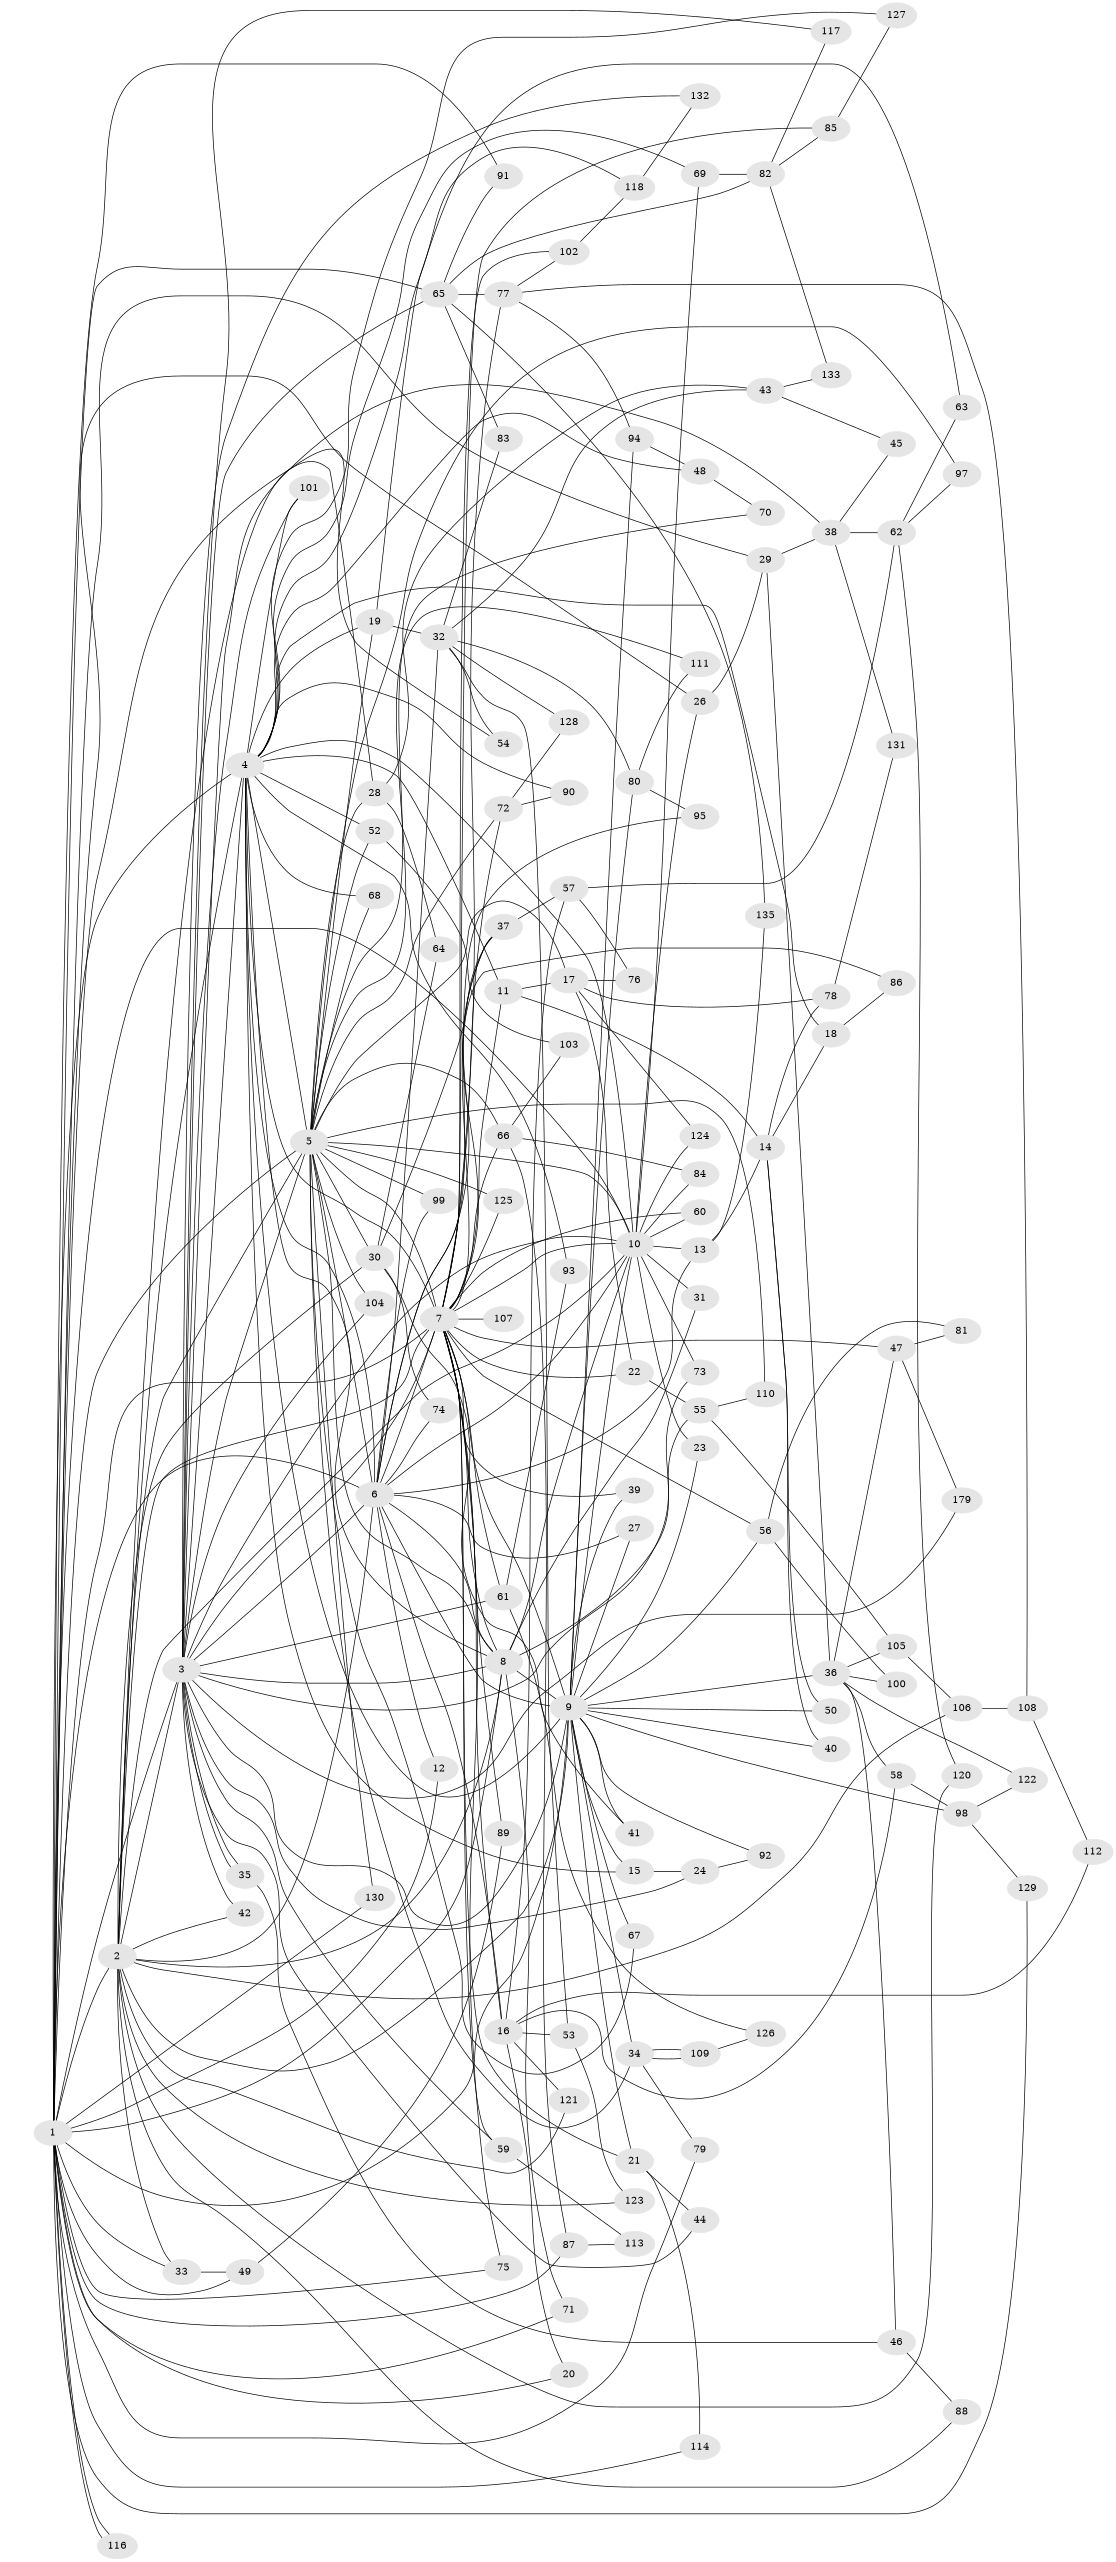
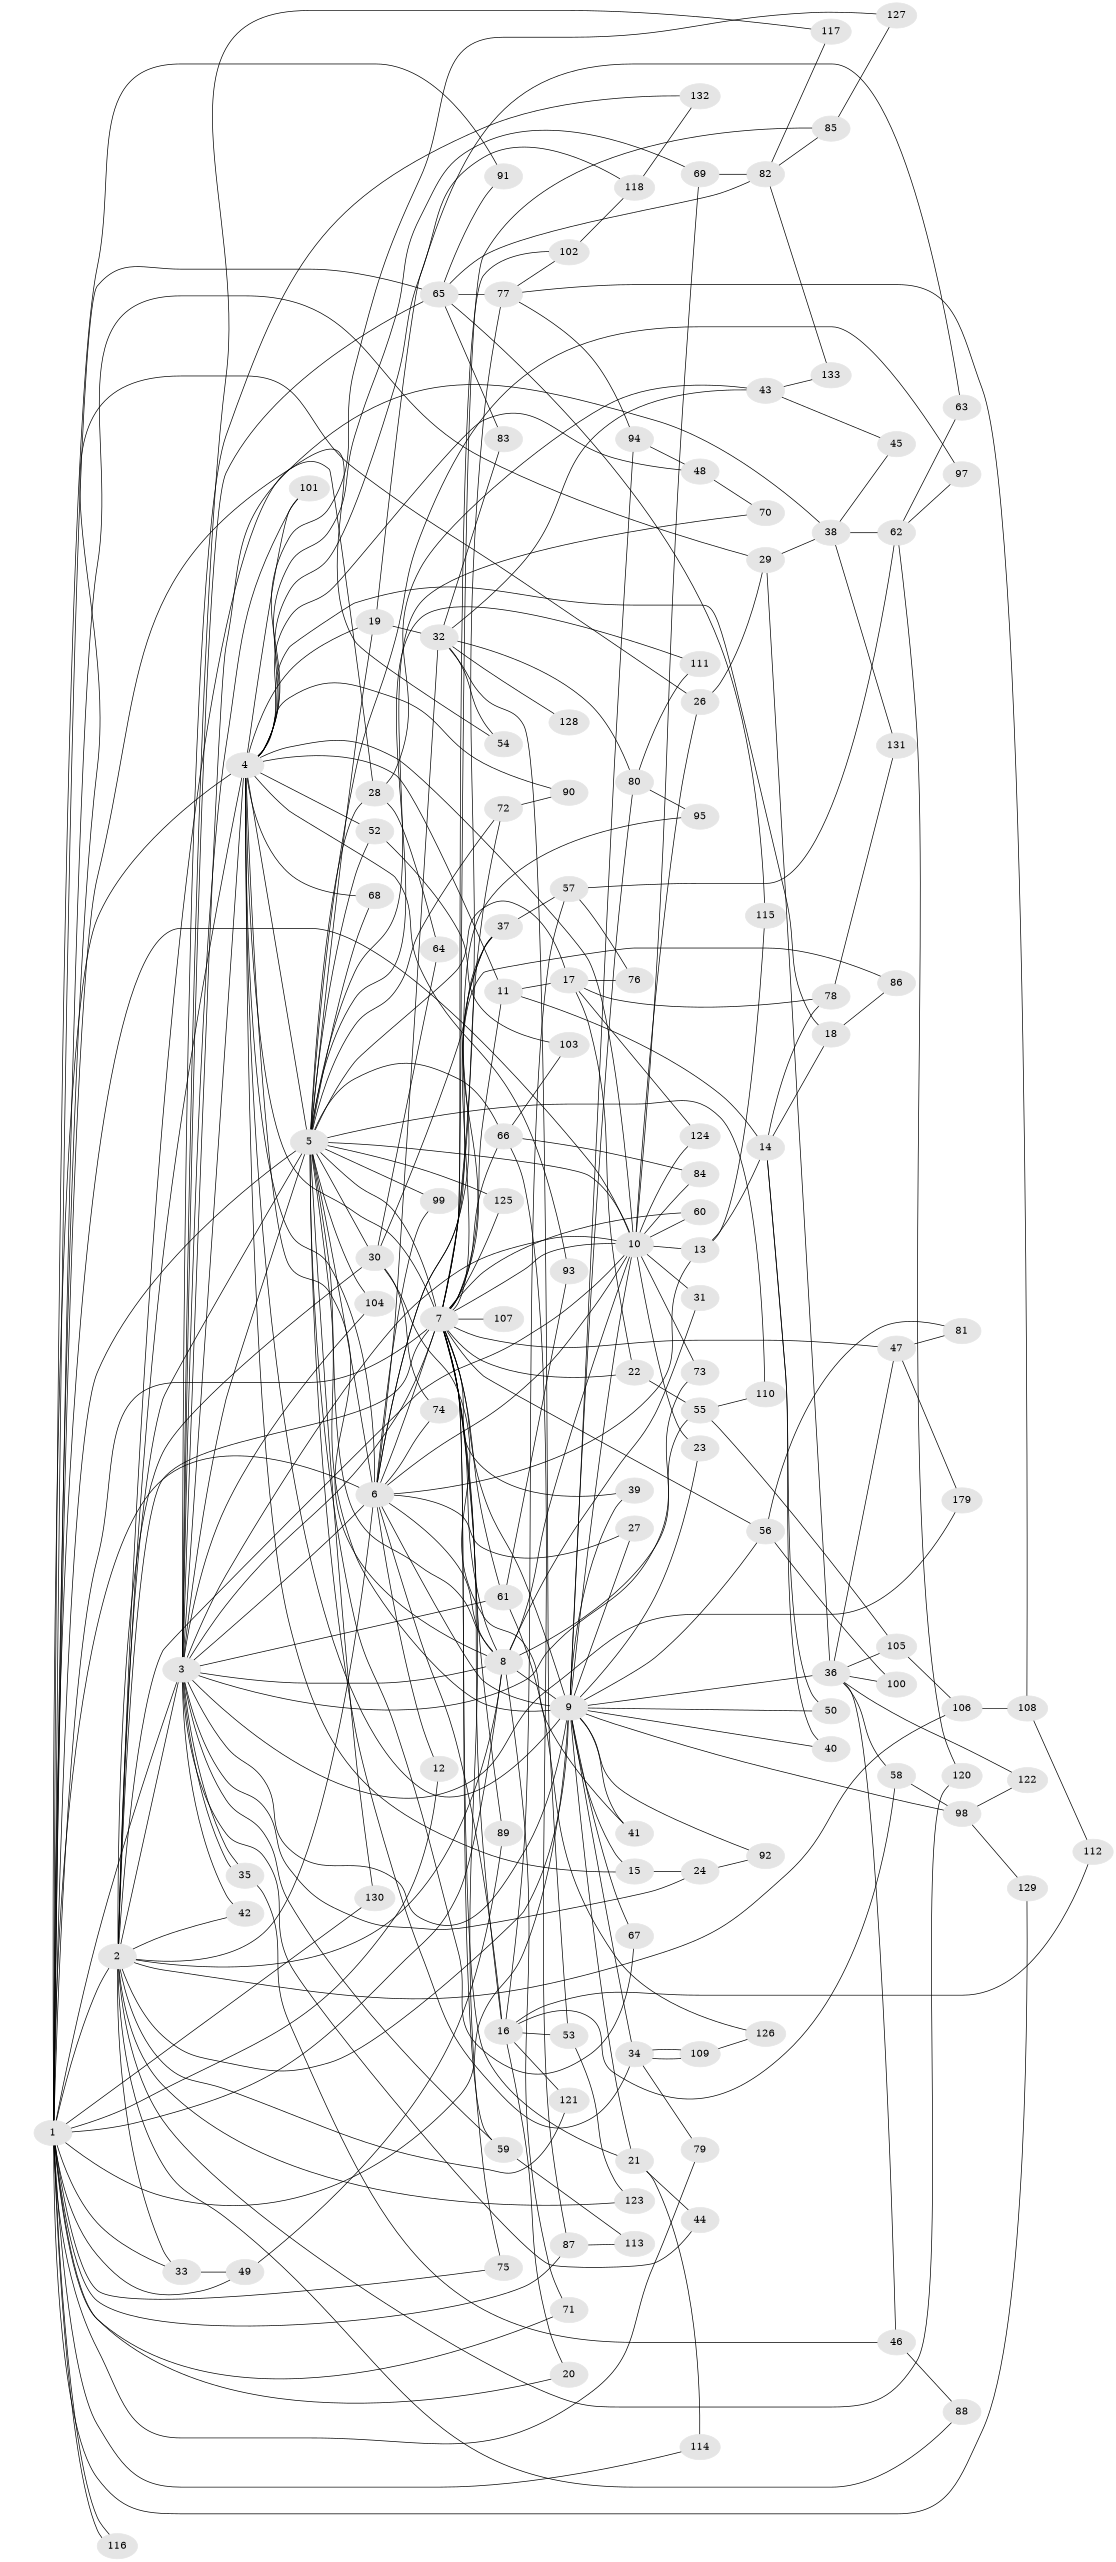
(536, 766) -> none
(766, 916) -> (766, 916)
none -> (370, 1583)
